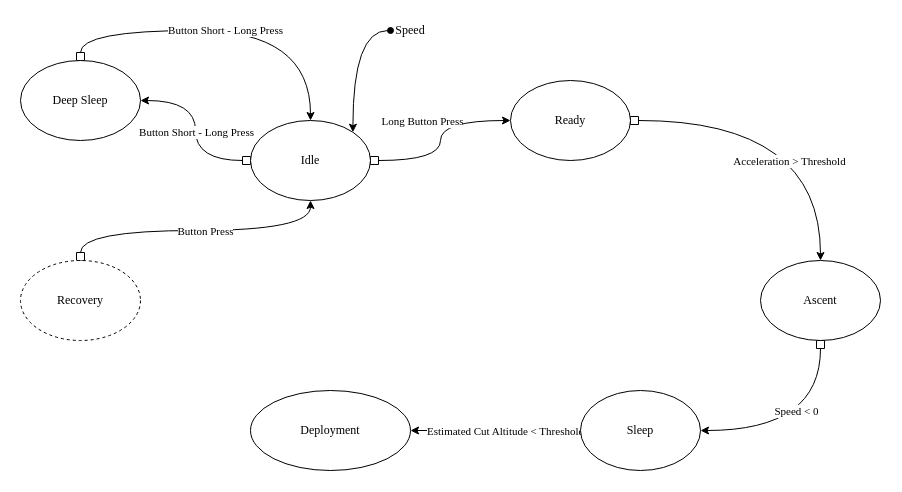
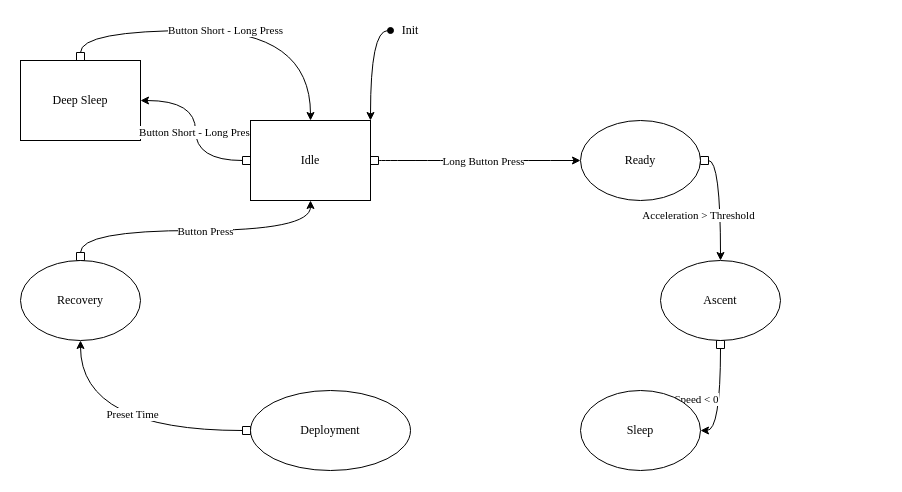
(411, 31) -> (411, 31)
(81, 101) -> (81, 101)
(571, 121) -> (641, 161)
(311, 161) -> (311, 161)
(81, 301) -> (81, 301)
(821, 301) -> (721, 301)
none -> (143, 418)
(494, 431) -> none
